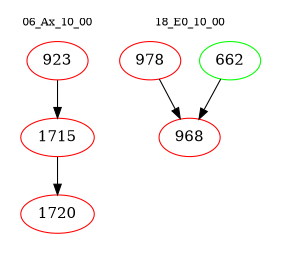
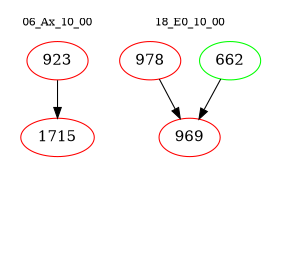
(190, 137) -> (190, 137)
(58, 214) -> none
